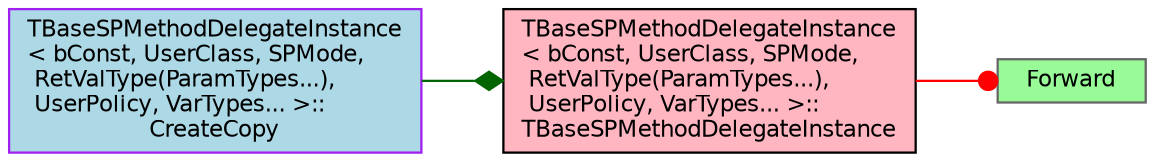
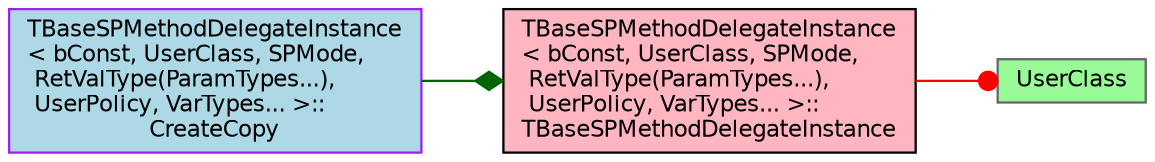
(1072, 81) -> (1072, 81)
